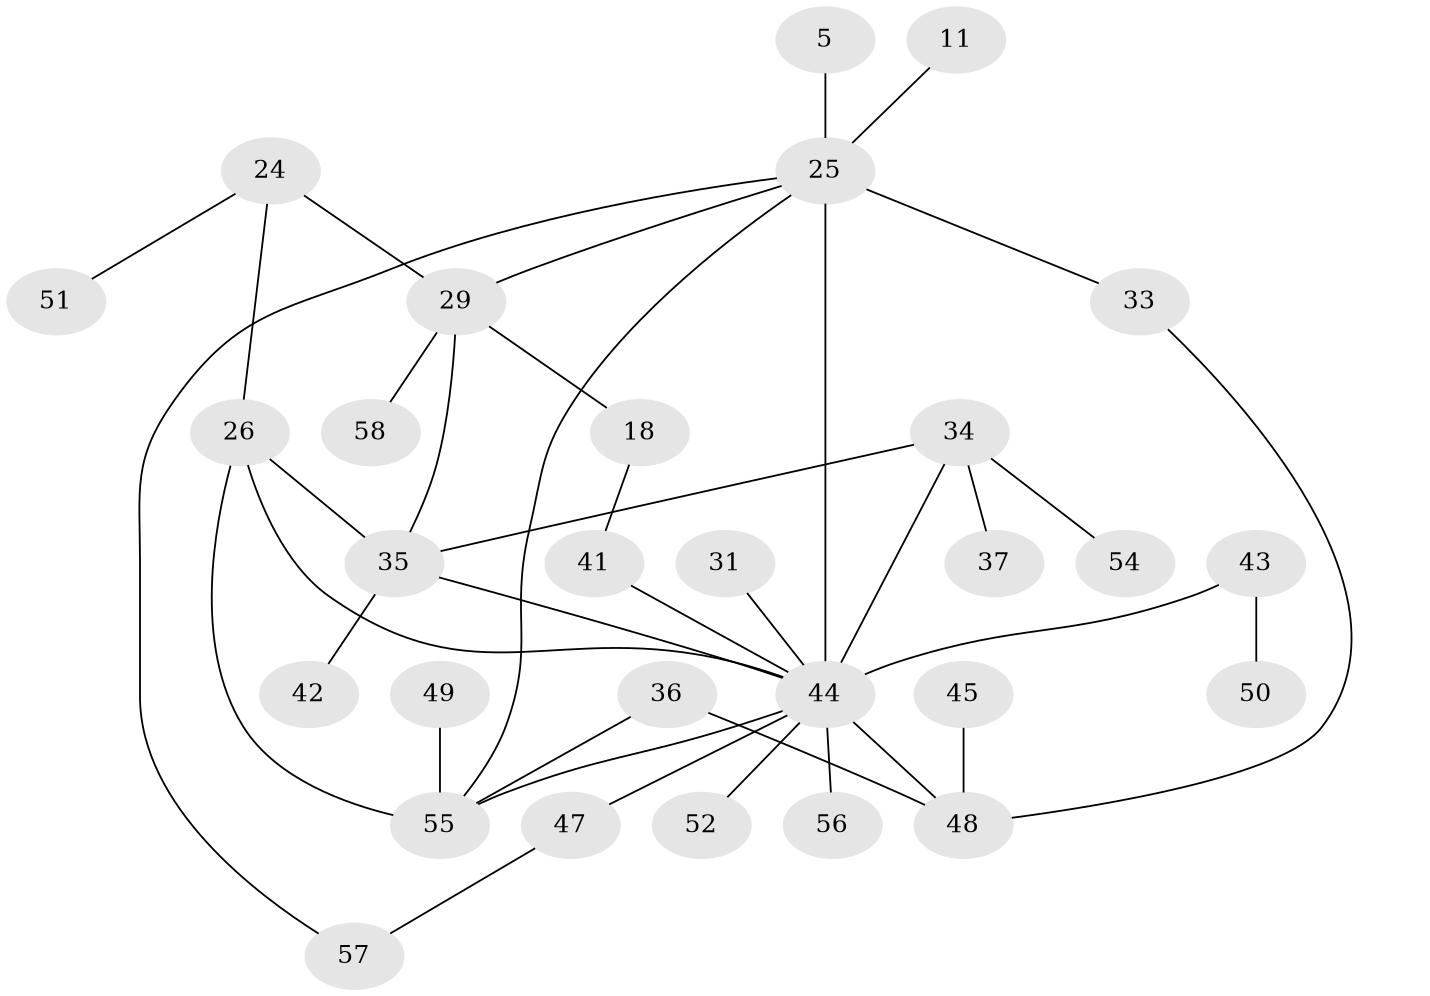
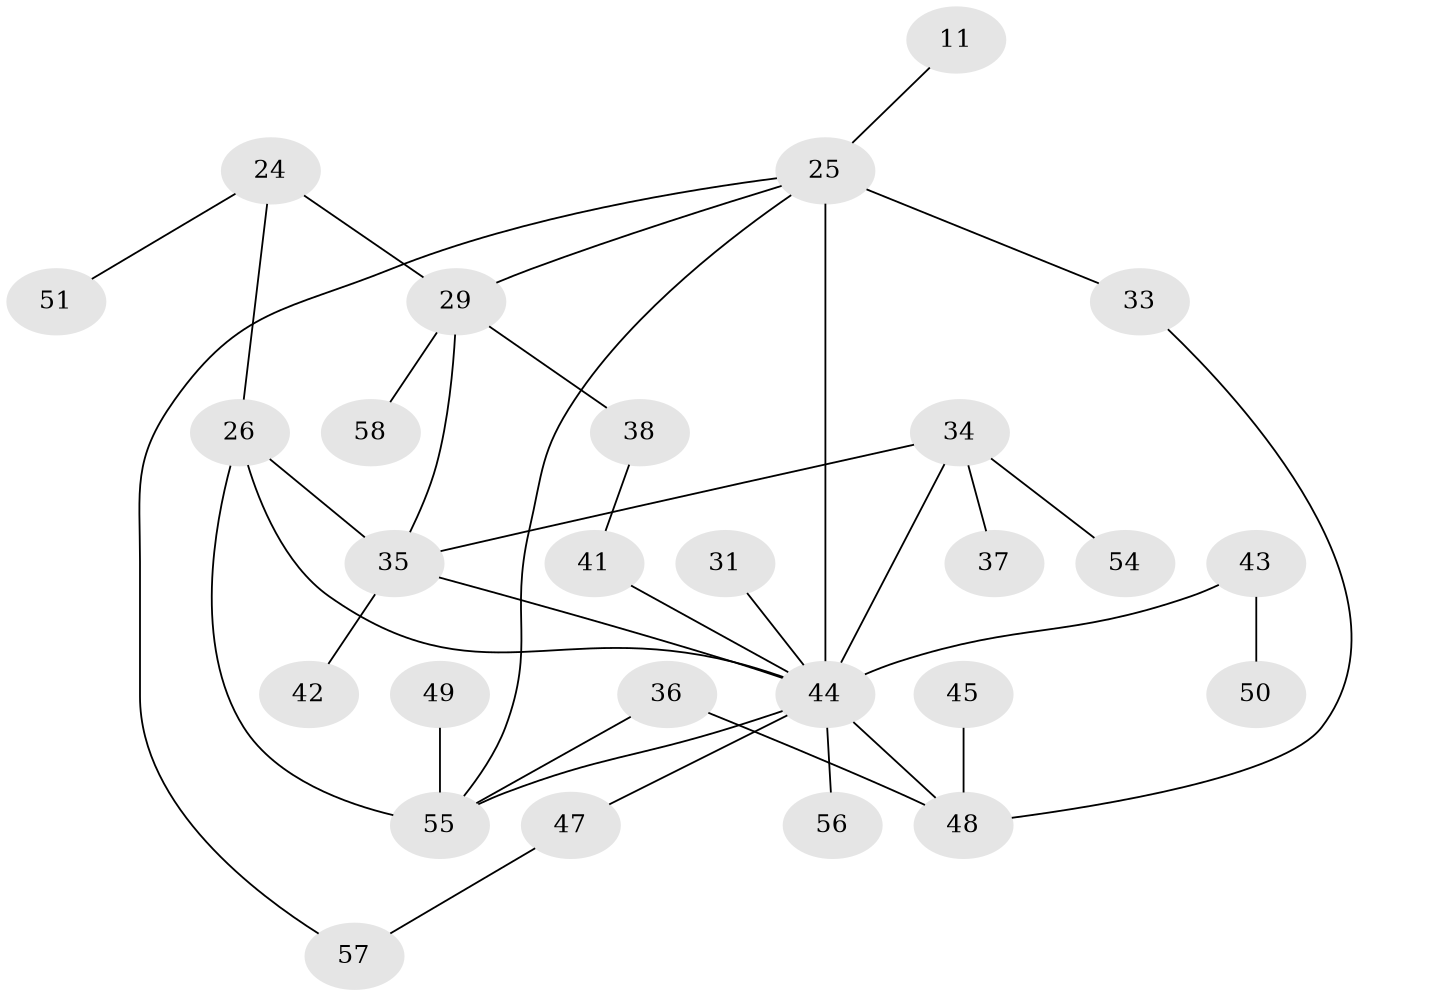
(825, 40) -> none
(640, 433) -> (640, 433)
(702, 825) -> none
